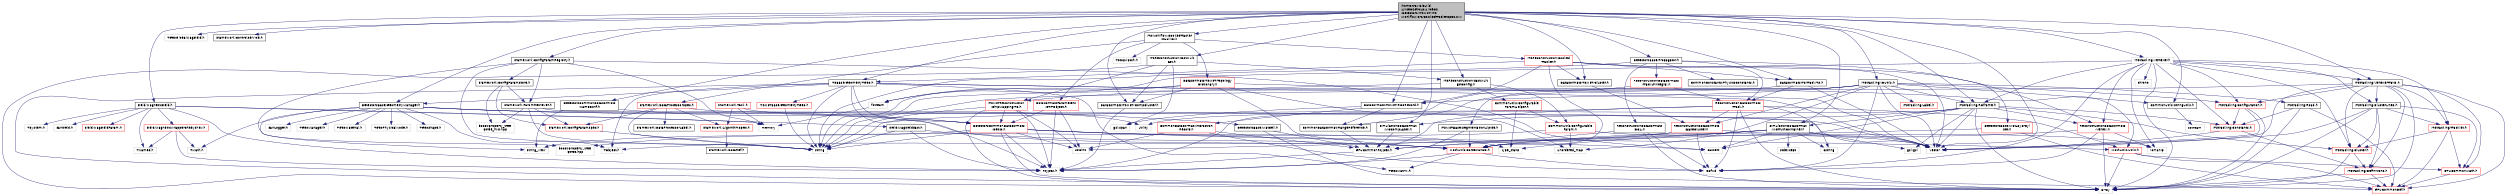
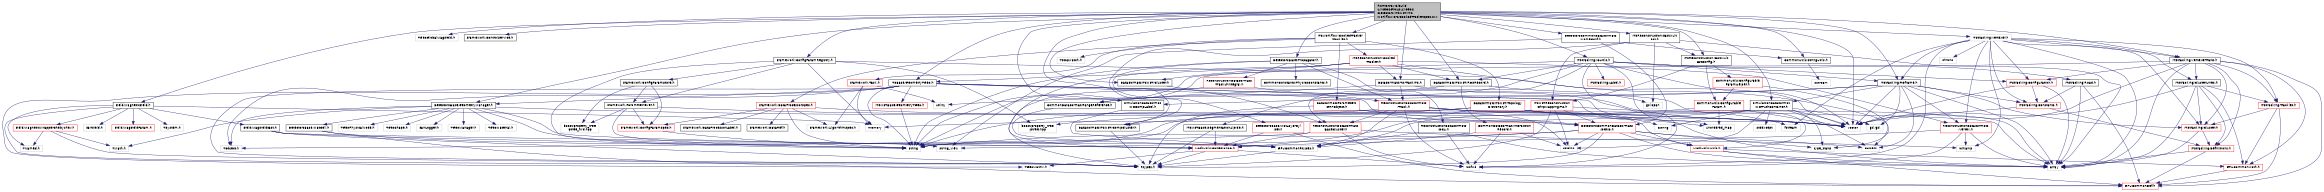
none -> (1097, 59)
(2021, 93) -> (1695, 50)
(817, 118) -> (1341, 122)
(727, 128) -> (833, 128)
(727, 139) -> (778, 116)
